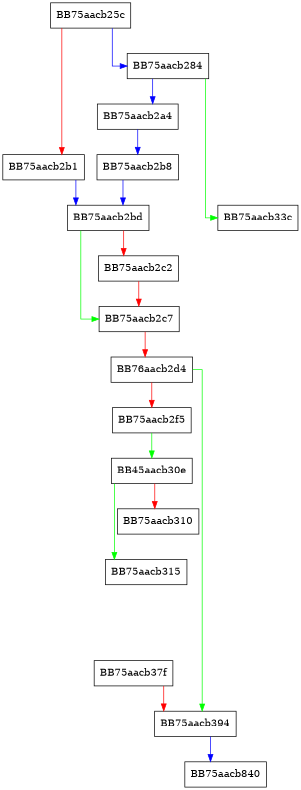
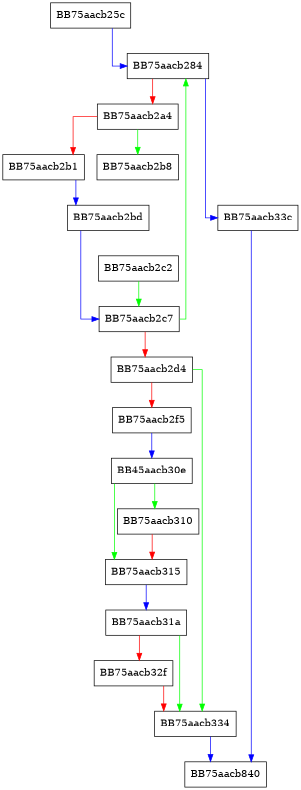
(62, 88) -> (73, 120)
(153, 88) -> (153, 88)
(138, 138) -> (138, 138)
(205, 151) -> (205, 151)
(123, 189) -> none
none -> (186, 206)
(124, 240) -> none
(81, 280) -> (81, 280)
(139, 290) -> (139, 290)
(152, 370) -> (152, 370)
(152, 442) -> (152, 442)
(155, 493) -> (155, 493)
none -> (251, 493)
none -> (152, 543)
none -> (146, 623)
(134, 673) -> (134, 673)
(195, 724) -> (195, 724)
